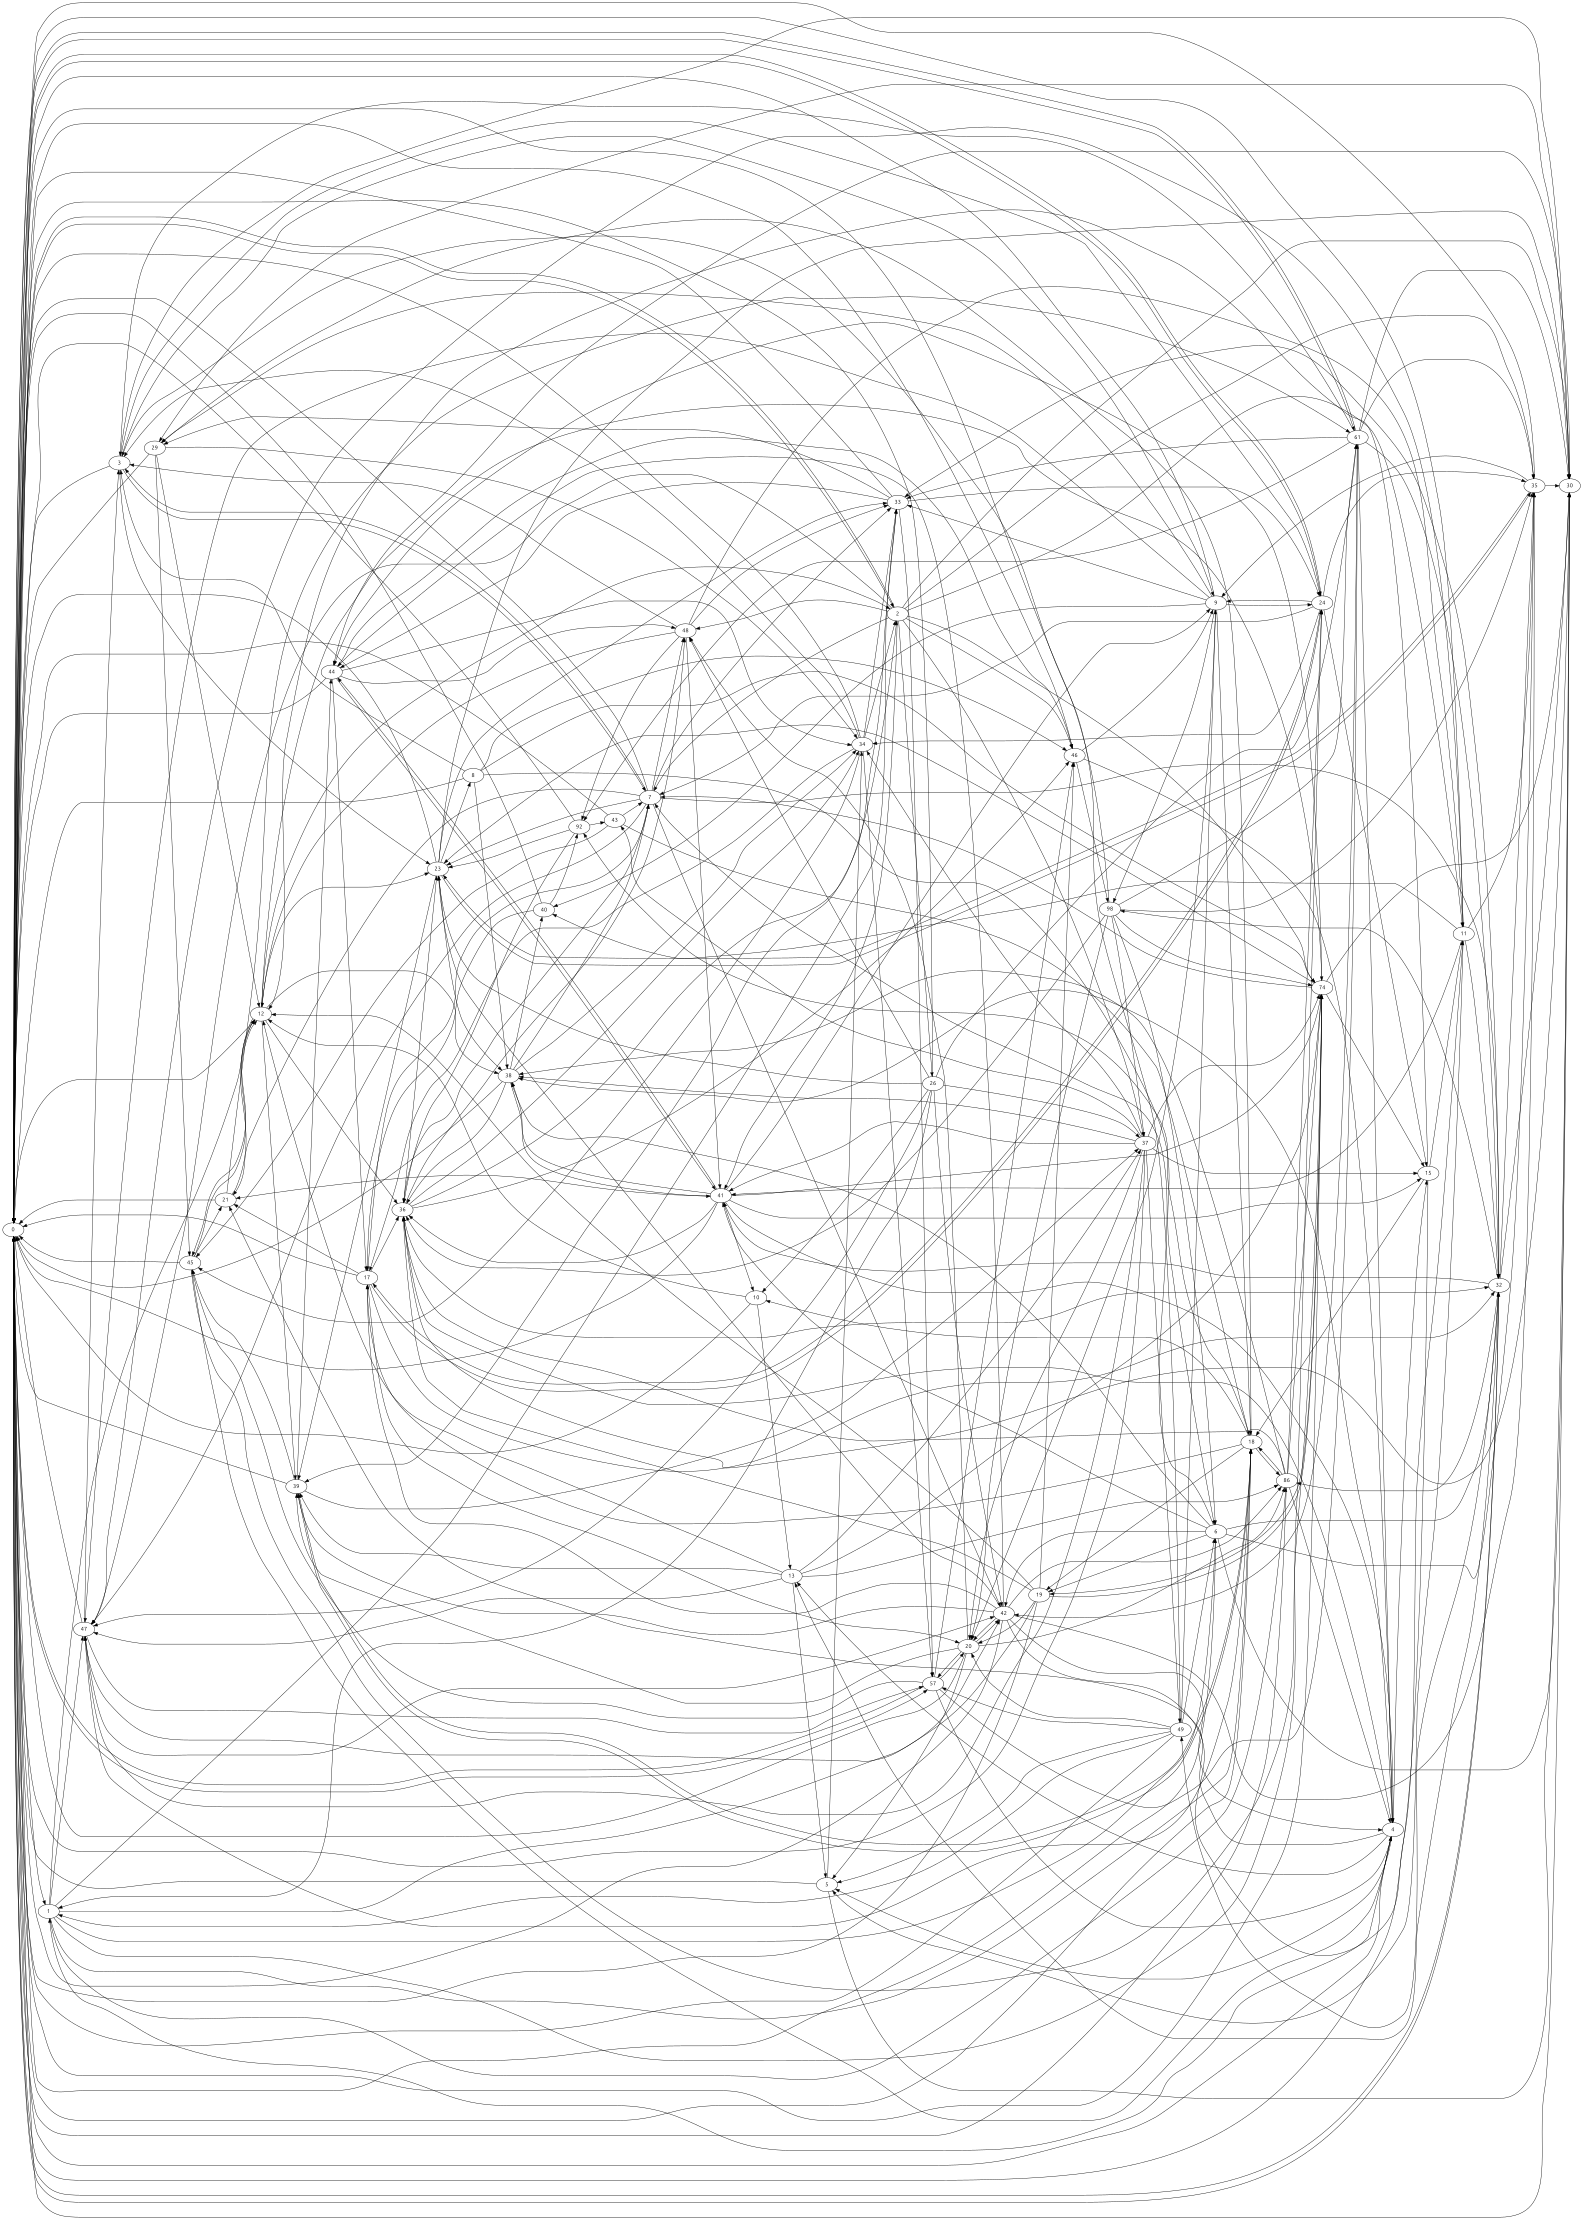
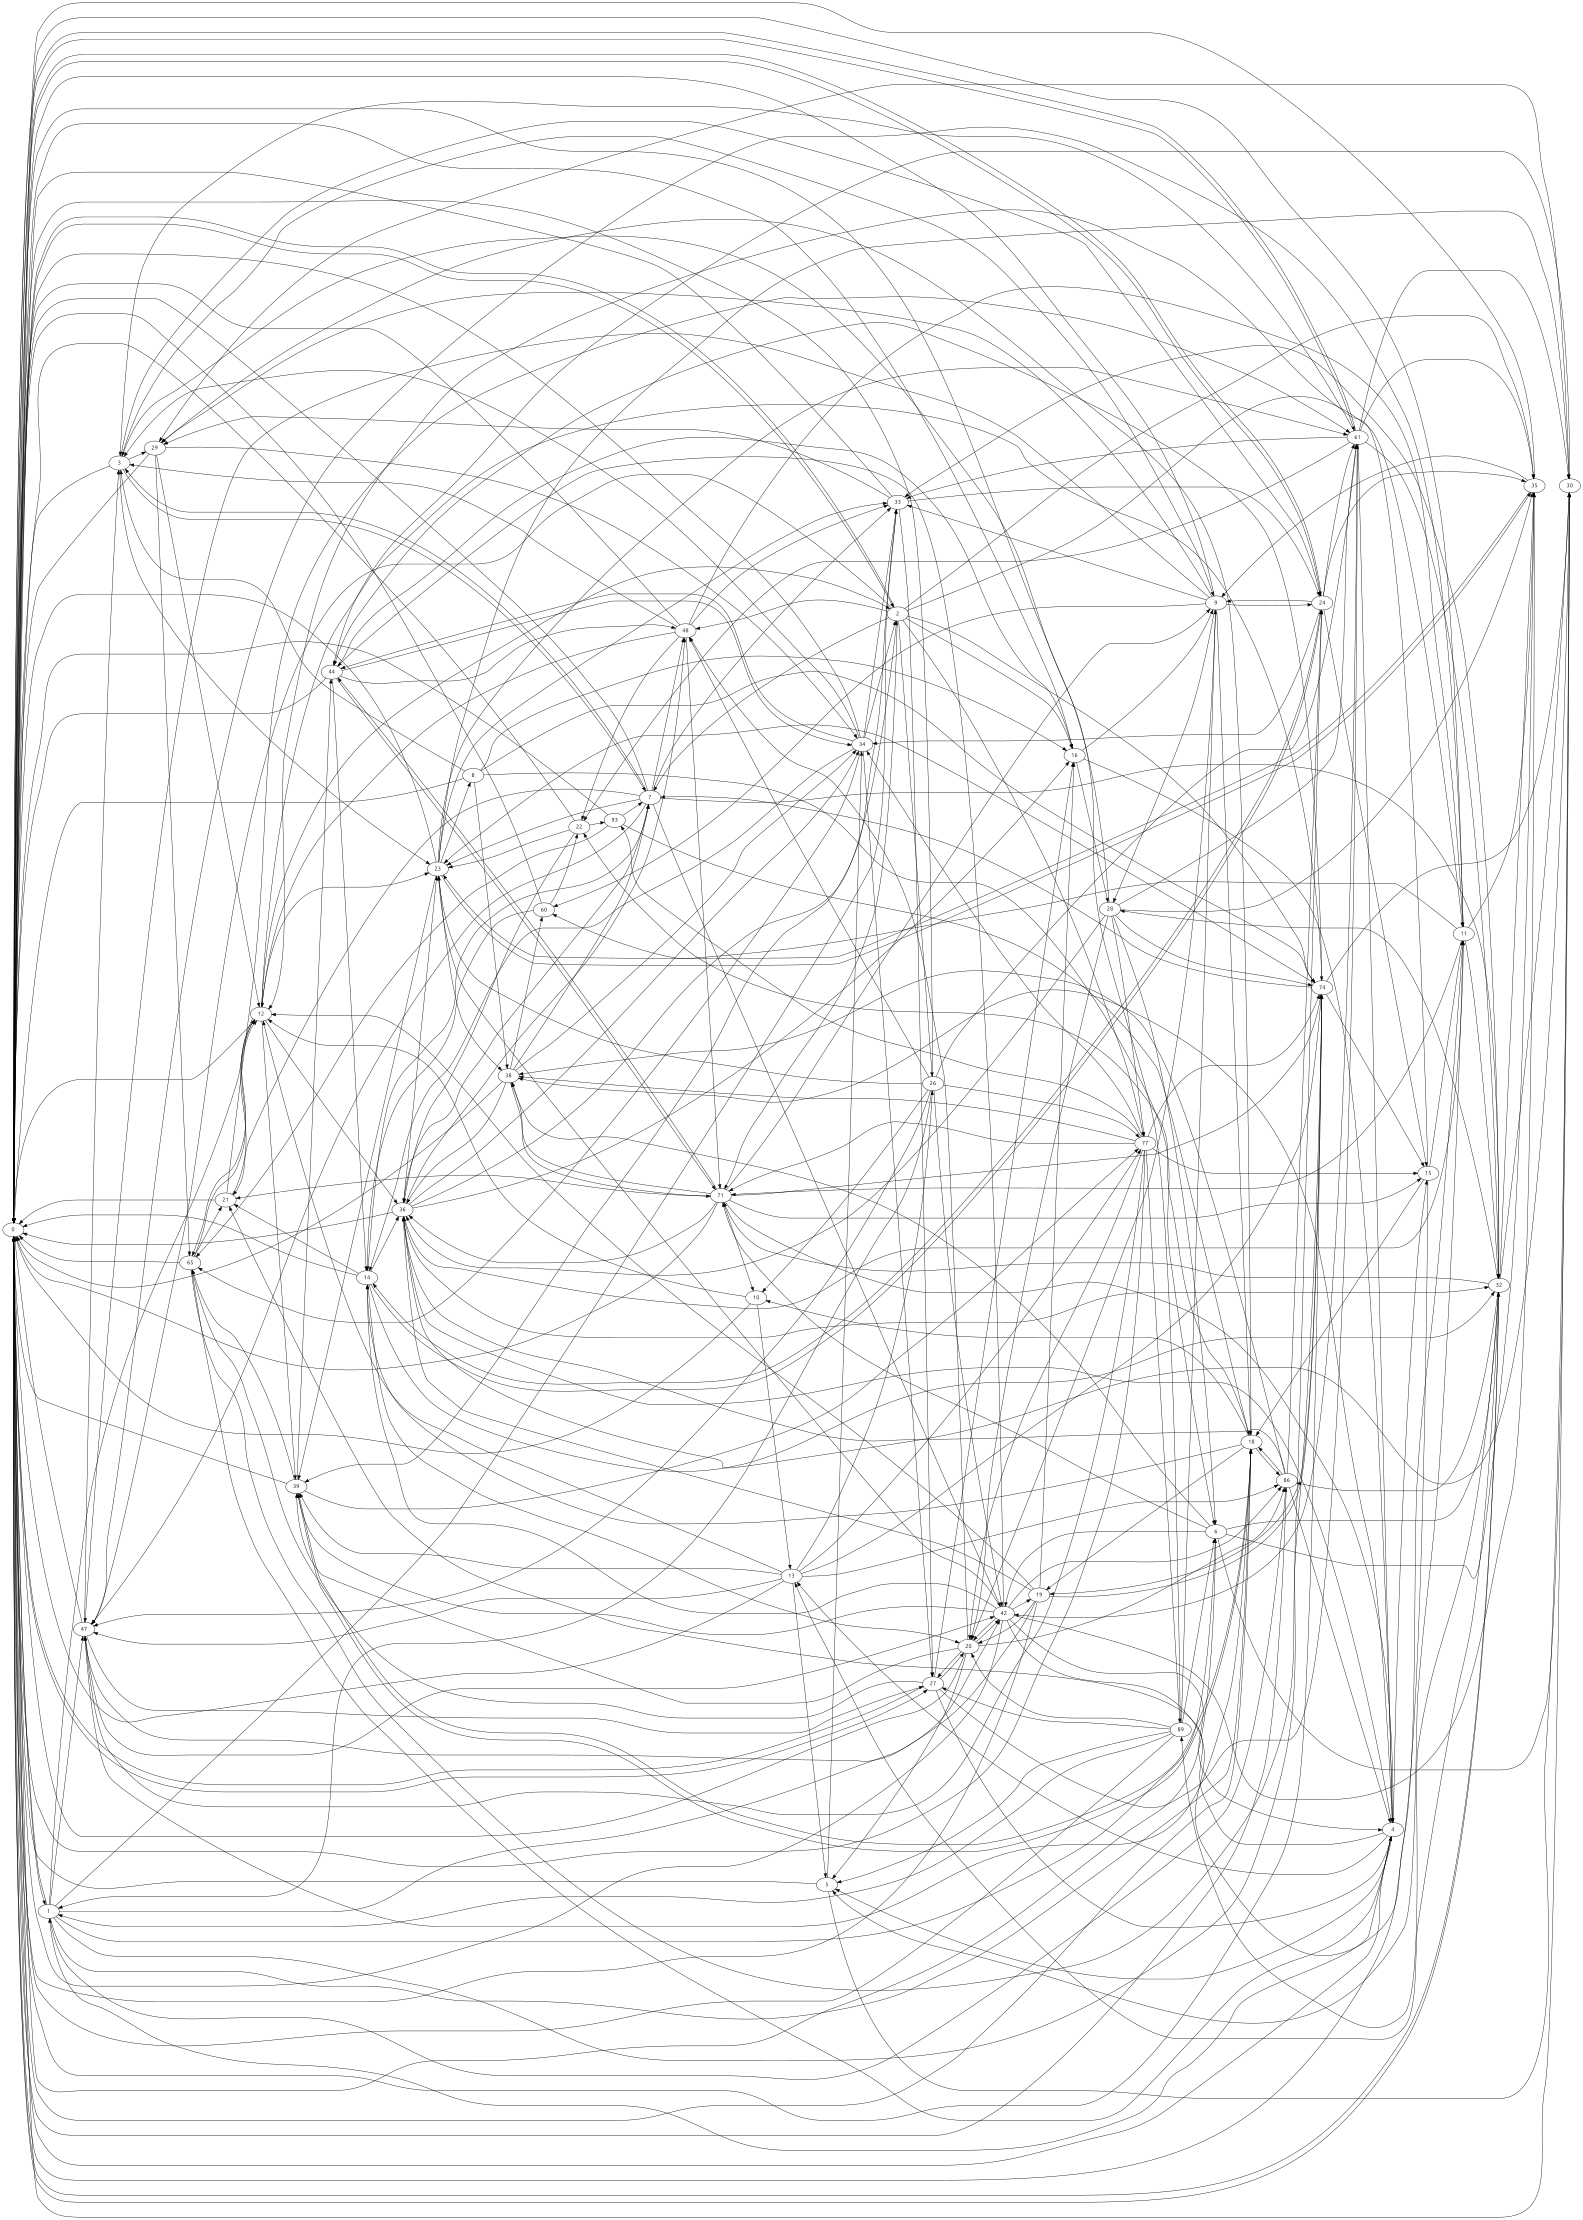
(959, 18) -> (135, 456)
(1267, 269) -> none
none -> (51, 292)
none -> (785, 424)
(1550, 486) -> none
(592, 505) -> (630, 594)
(980, 674) -> (1335, 521)
(1075, 755) -> (1075, 755)
(615, 820) -> (615, 820)
(579, 827) -> (579, 827)
(1110, 909) -> (1110, 909)
(544, 910) -> (544, 910)
(405, 971) -> none
(1079, 1081) -> none
(1145, 1143) -> (1145, 1143)
(721, 1196) -> (721, 1196)
none -> (219, 1241)
none -> (1038, 1248)
(190, 1263) -> (190, 1263)
(367, 1278) -> (367, 1278)
(1300, 1295) -> none
none -> (895, 1342)
(1122, 1565) -> (1020, 1605)
none -> (20, 1574)
(933, 1684) -> (933, 1684)
none -> (239, 1706)
(1181, 1730) -> (1181, 1730)
